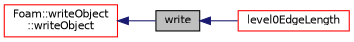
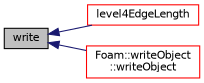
(142, 21) -> (73, 48)
(294, 21) -> (143, 15)
